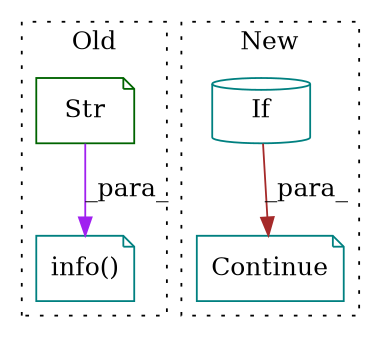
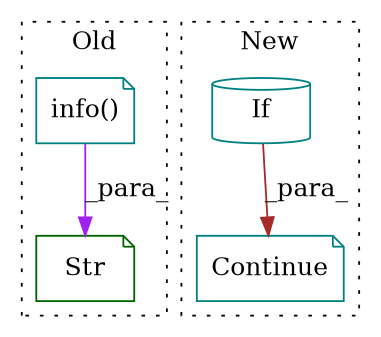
(85, 180) -> (85, 180)
